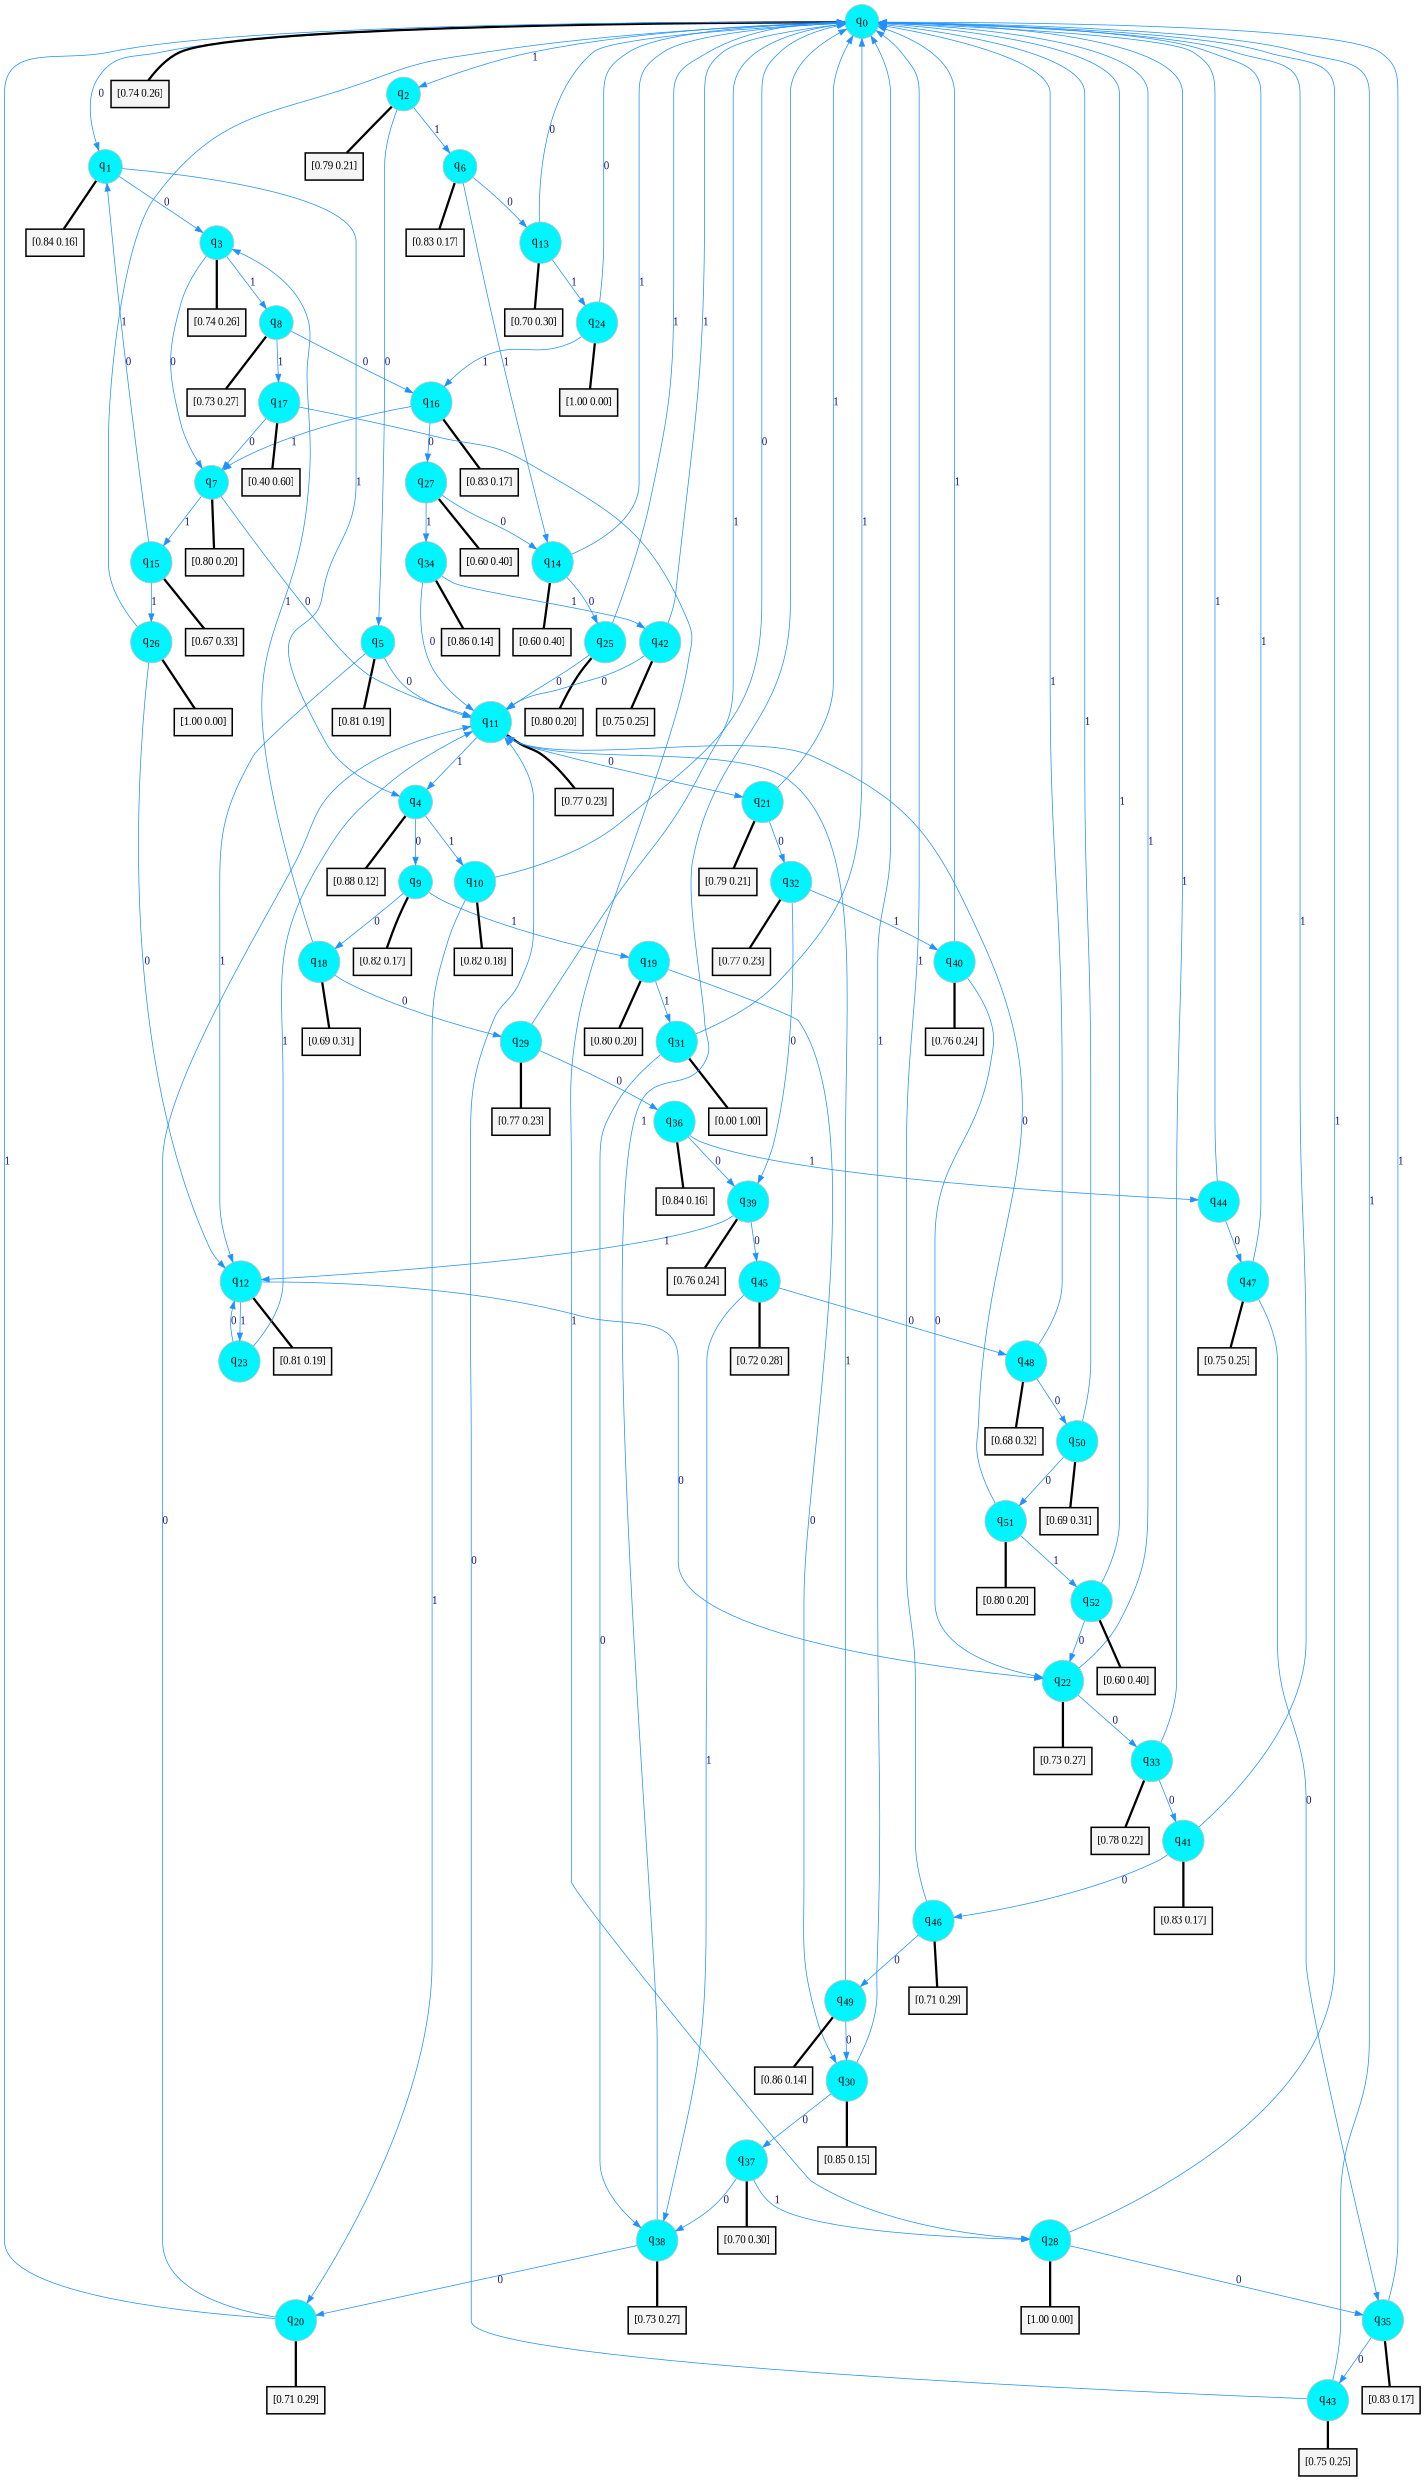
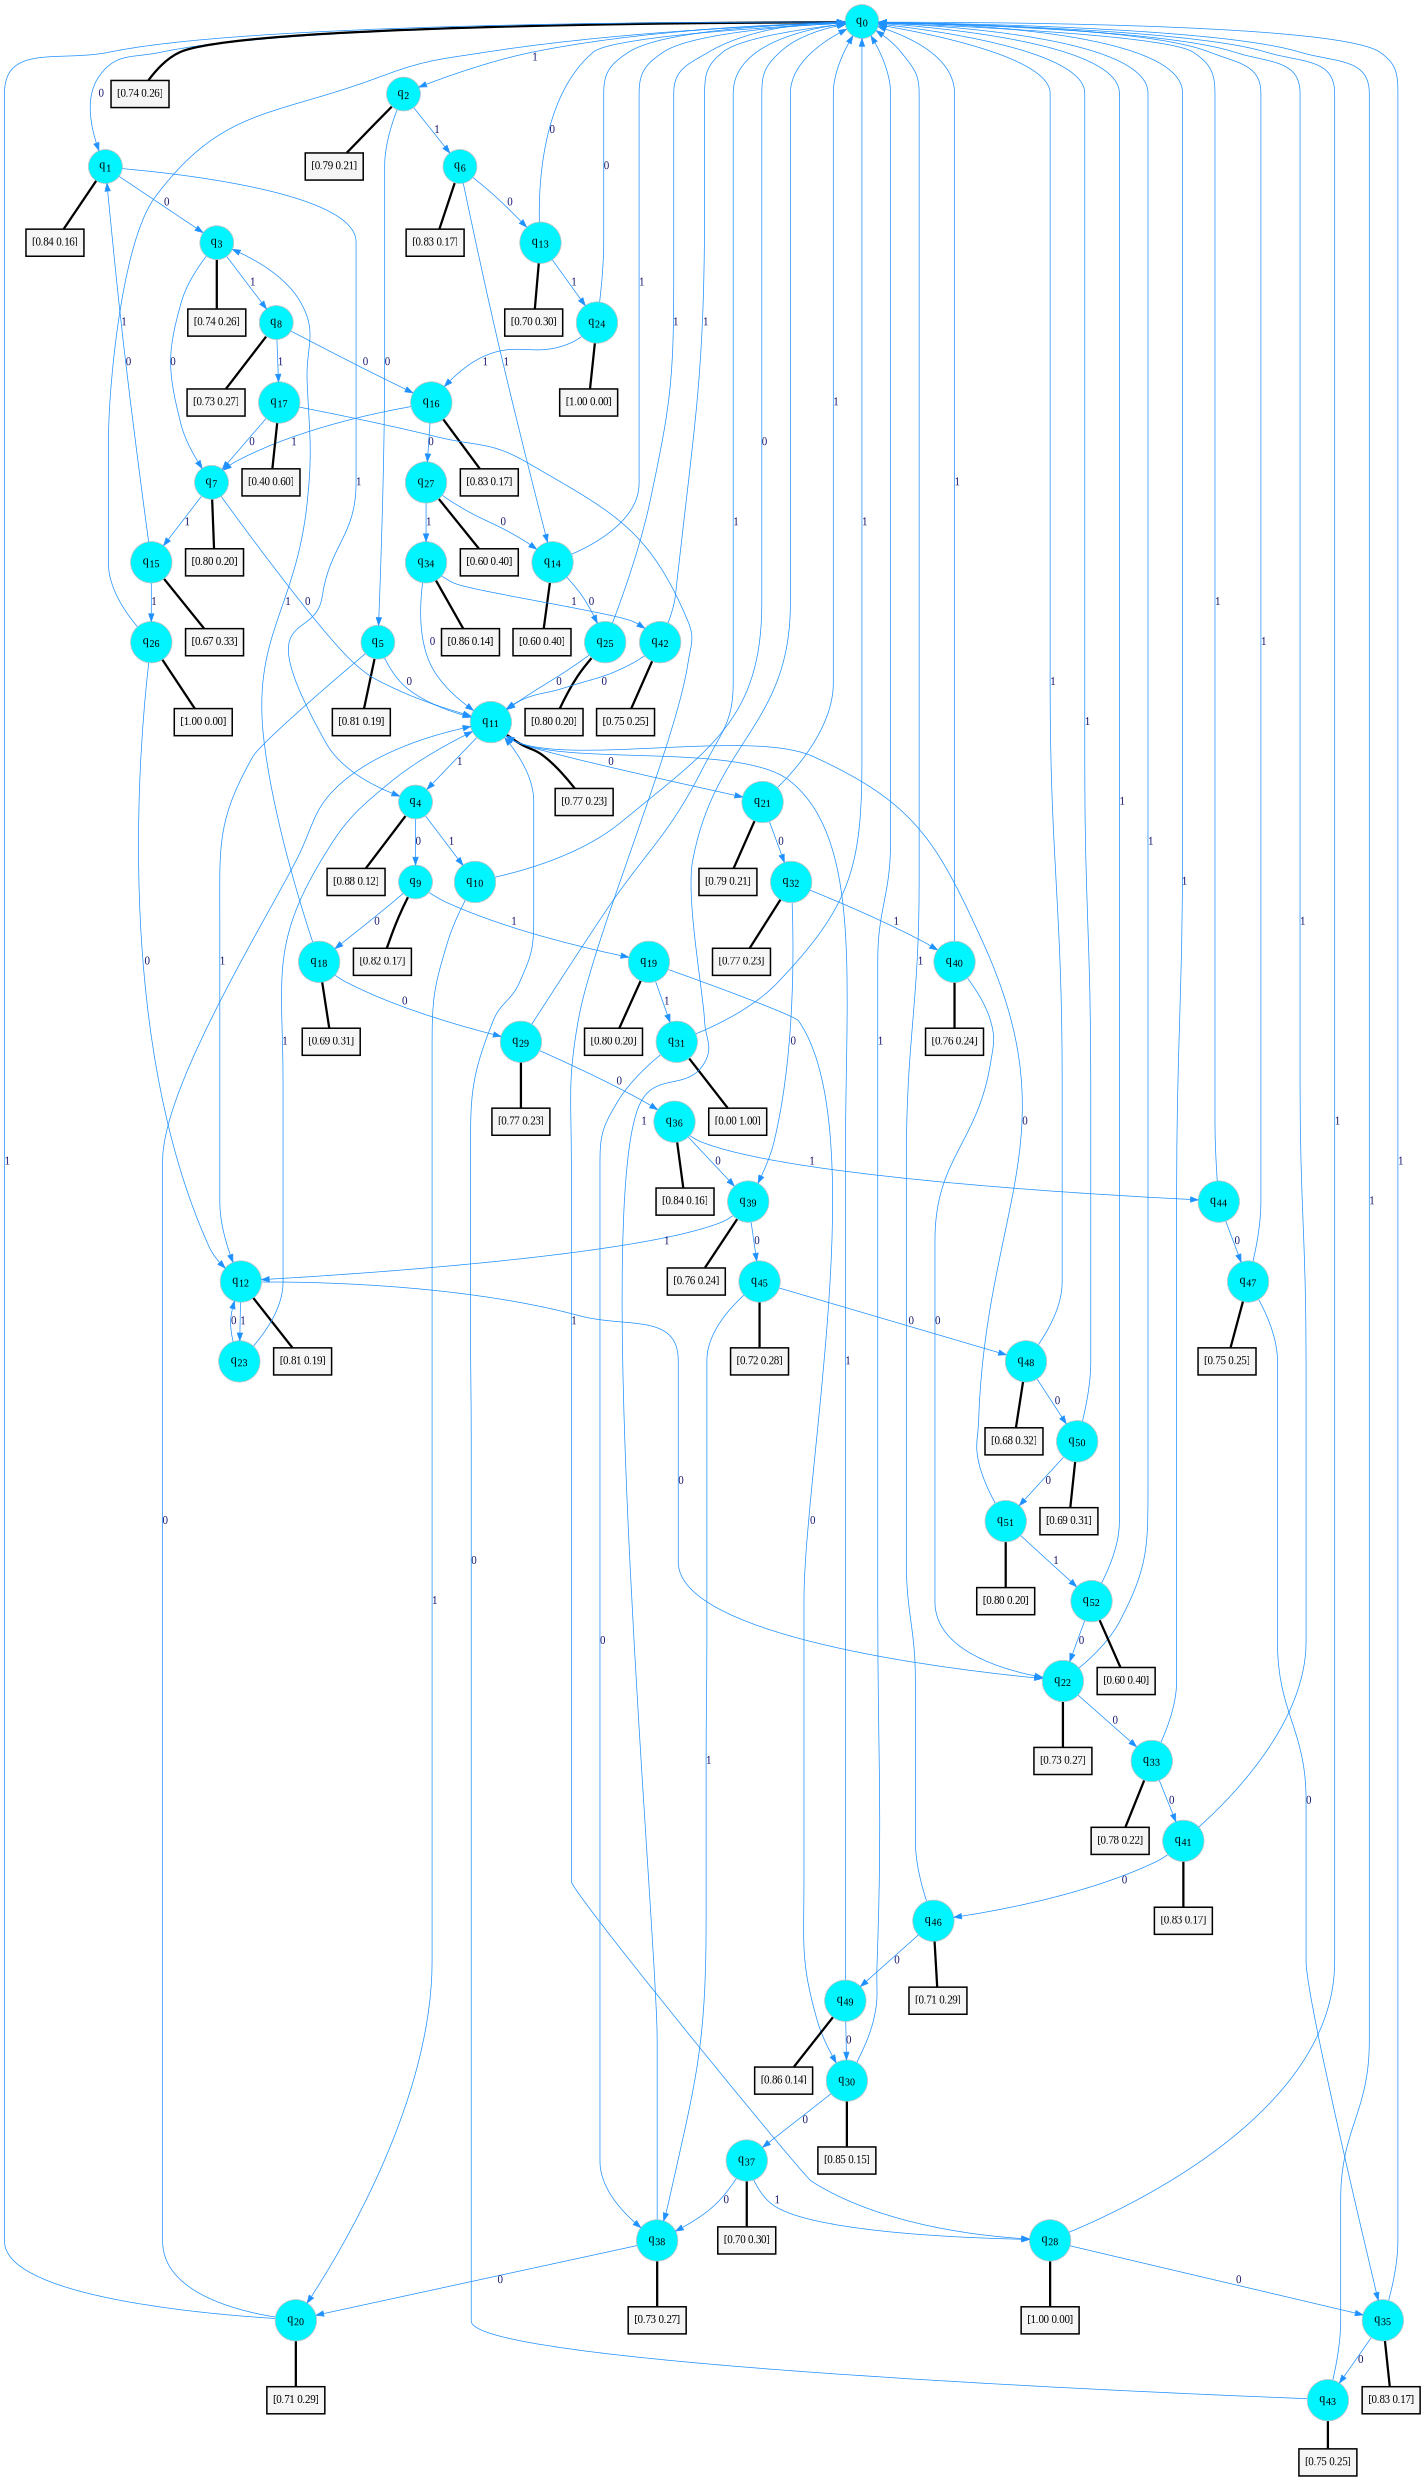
(483, 962) -> none
